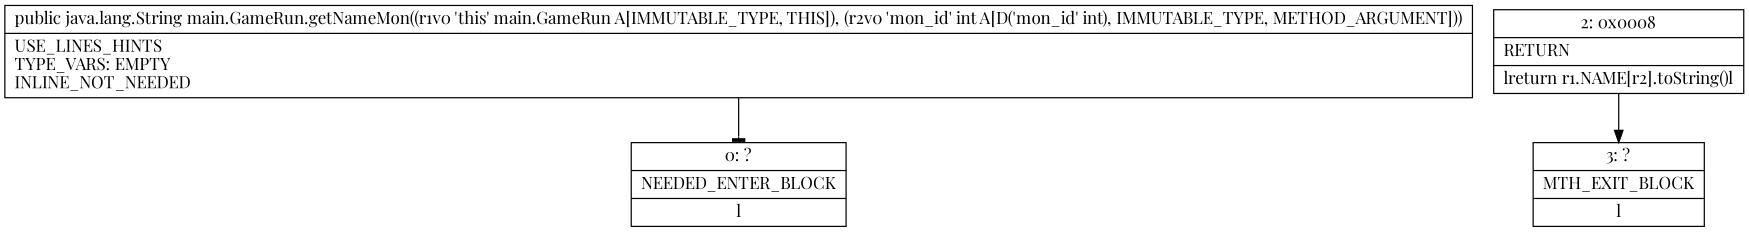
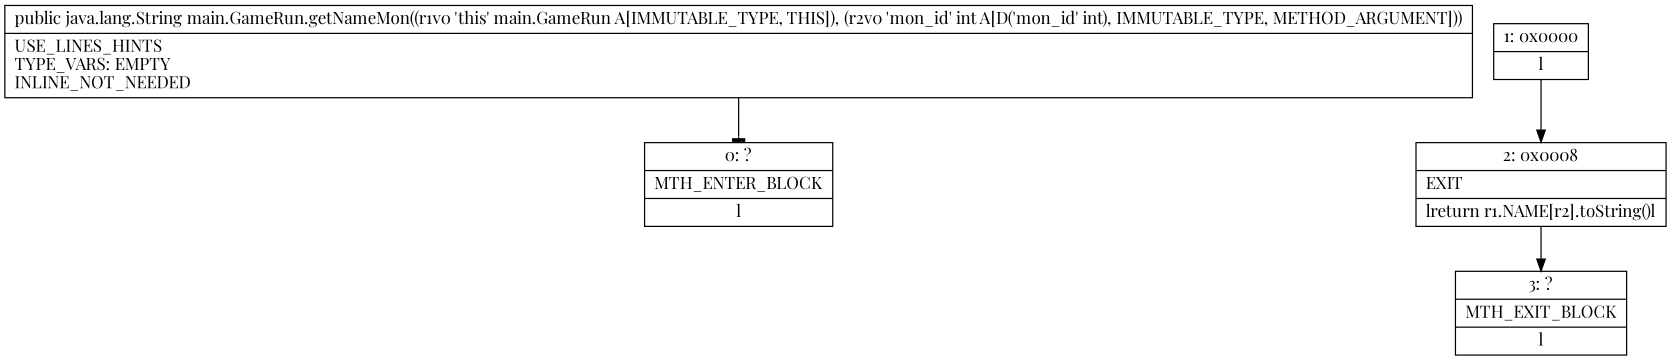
(1537, 51) -> (1445, 184)
none -> (1541, 52)
(739, 184) -> (739, 184)
